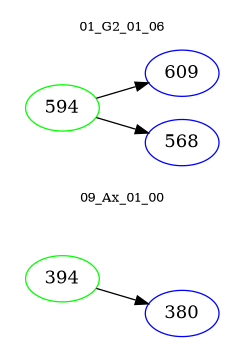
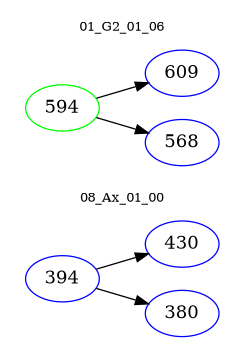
(122, 198) -> (122, 198)
none -> (182, 244)
(62, 279) -> (62, 279)
